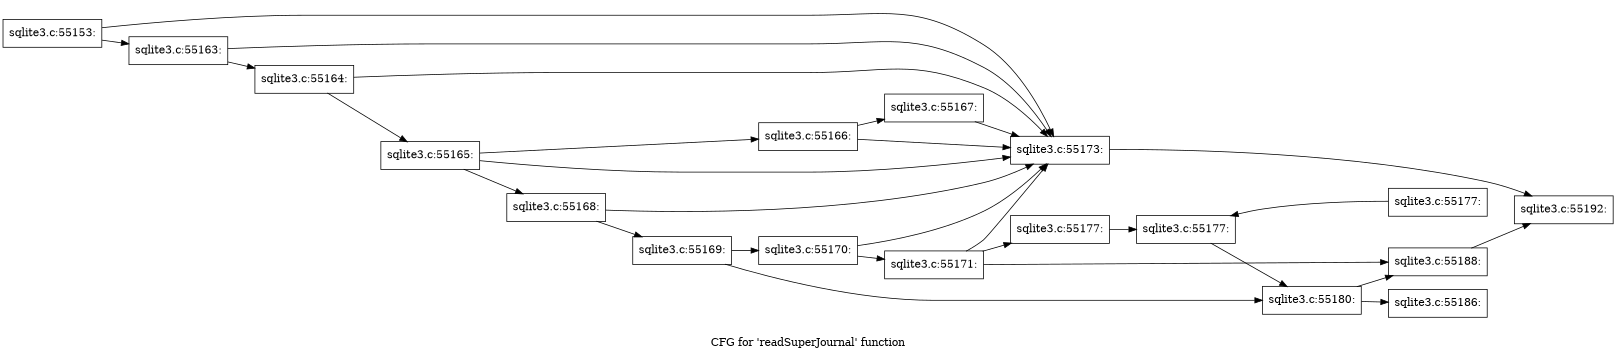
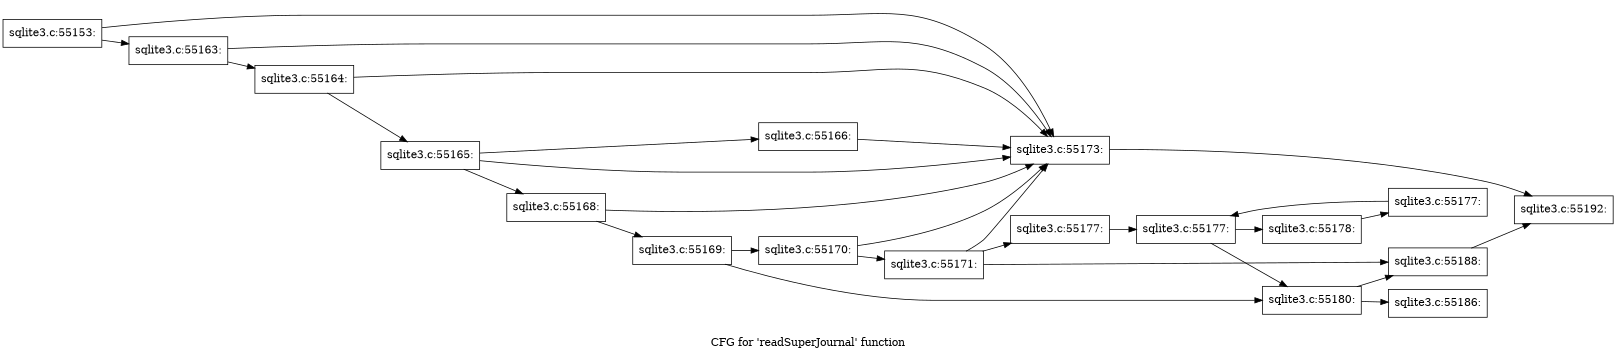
(934, 108) -> none
none -> (1312, 229)
